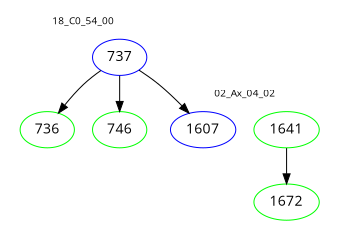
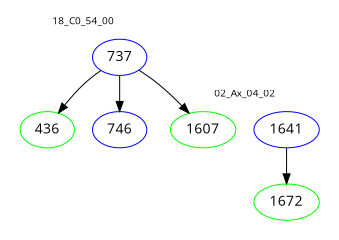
(47, 130) -> (47, 130)
(120, 130) -> (120, 130)
(203, 130) -> (203, 130)
(287, 130) -> (287, 130)
